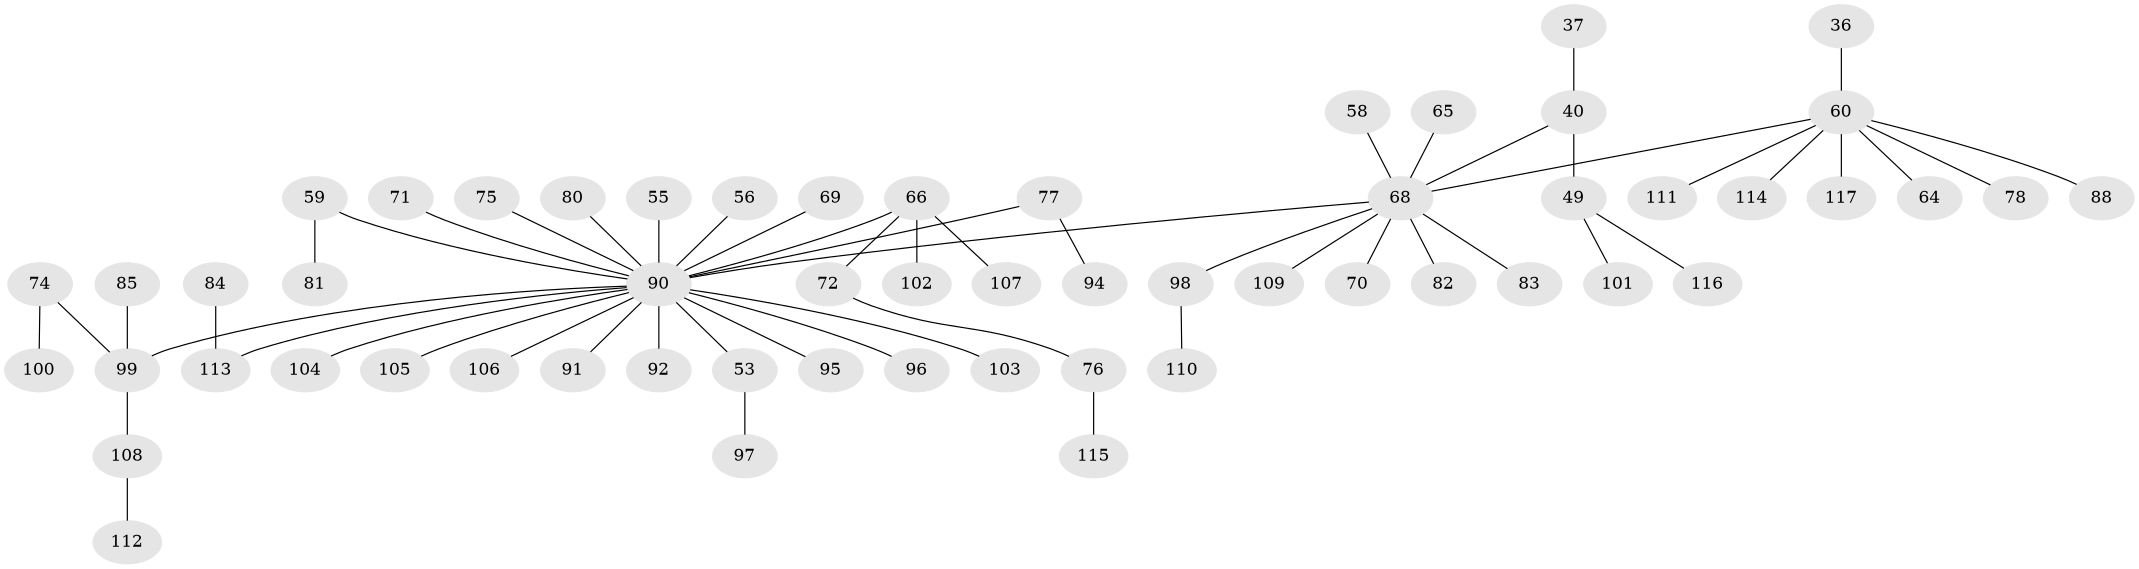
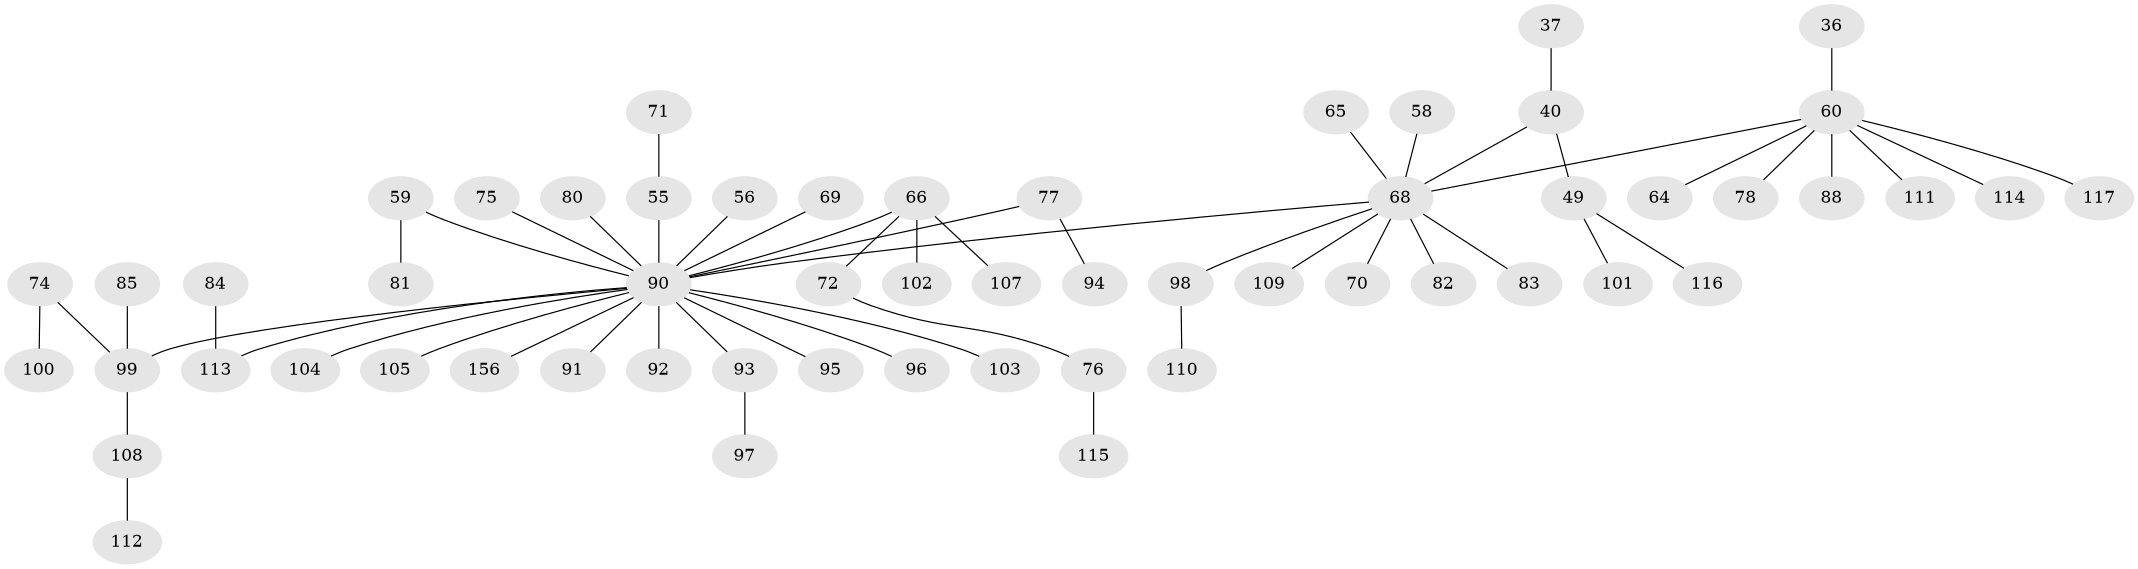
(526, 248) -> (659, 155)
(484, 370) -> (484, 370)
(745, 370) -> (745, 370)
